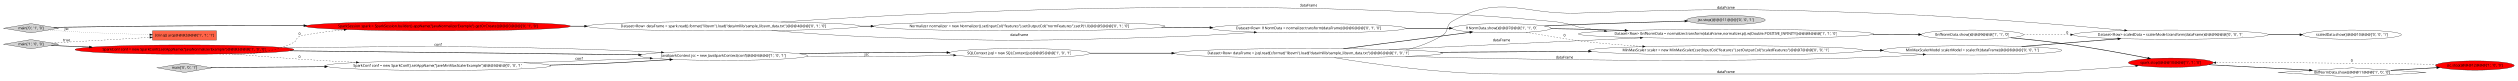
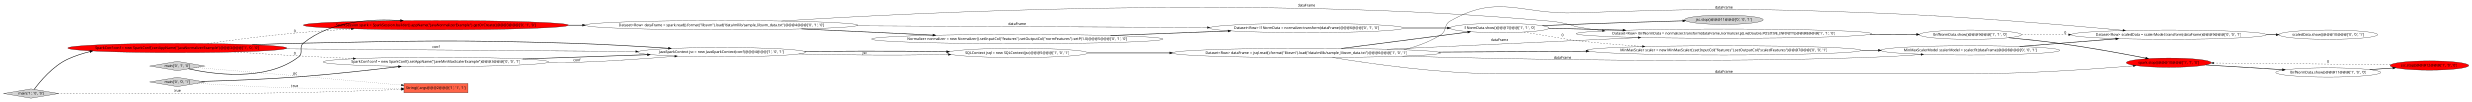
(2352, 72) -> (2328, 72)
none -> (299, 88)
